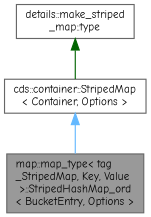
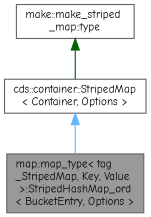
(75, 22) -> (75, 22)
